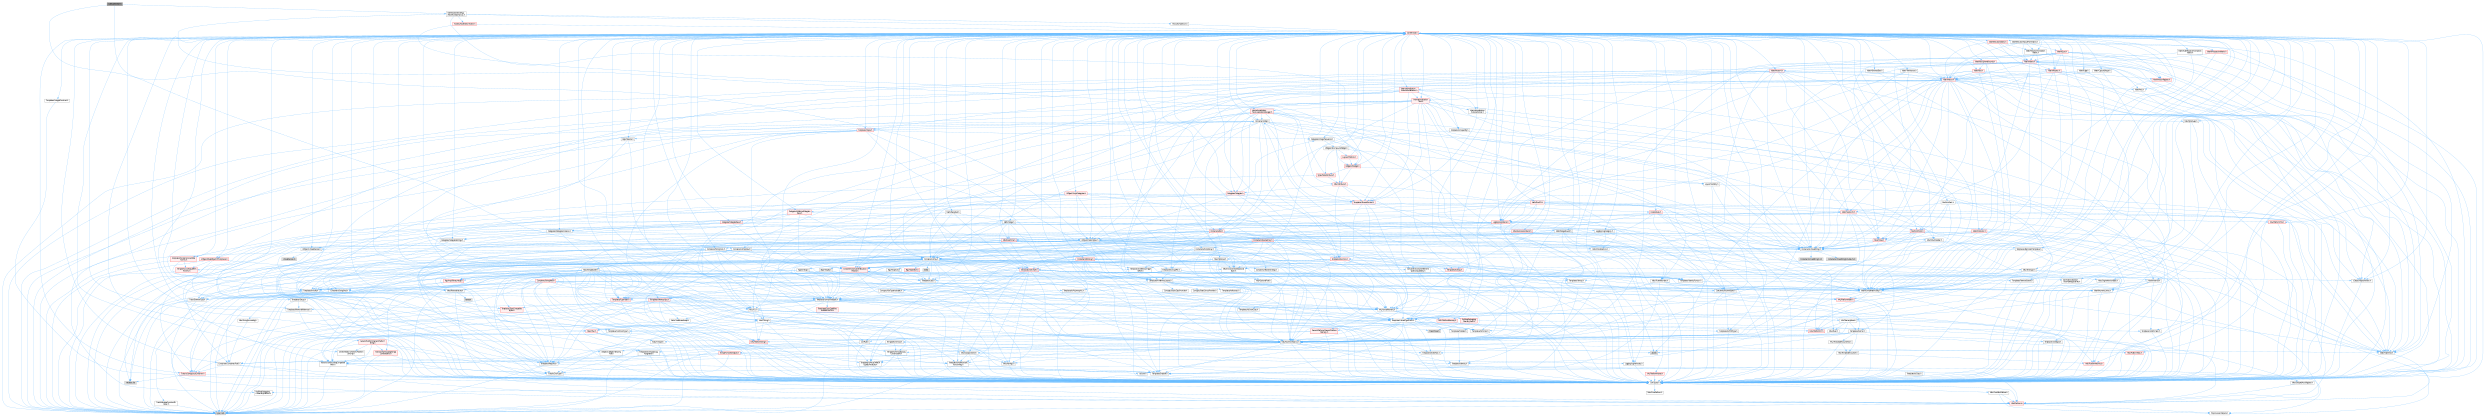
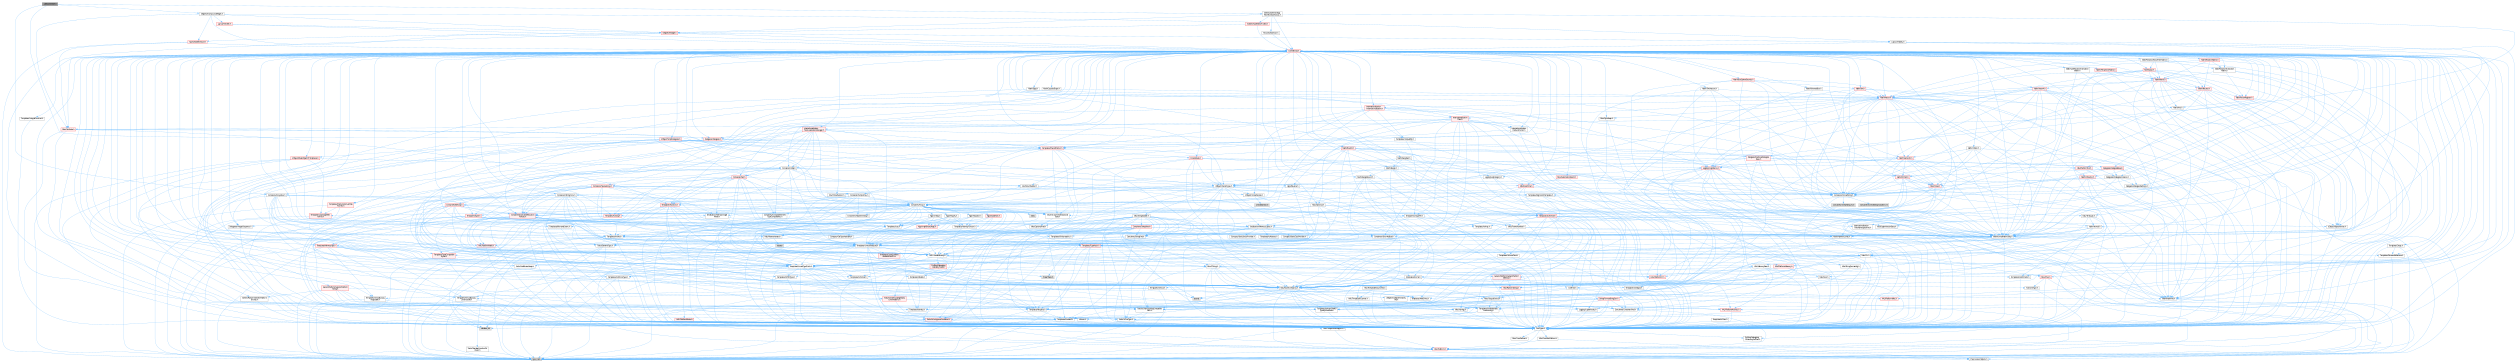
(1327, 143) -> (128, 9)
